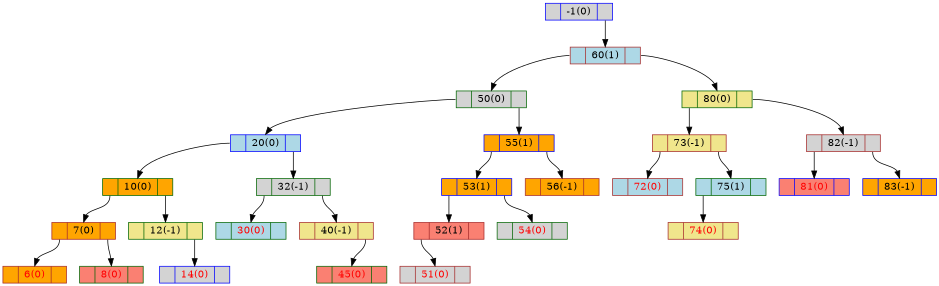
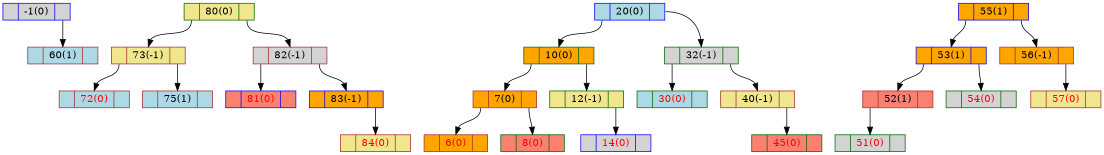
(680, 64) -> none
(491, 99) -> none
none -> (1066, 99)
none -> (376, 143)
(731, 187) -> (178, 99)
(703, 231) -> none
(435, 275) -> (870, 143)
